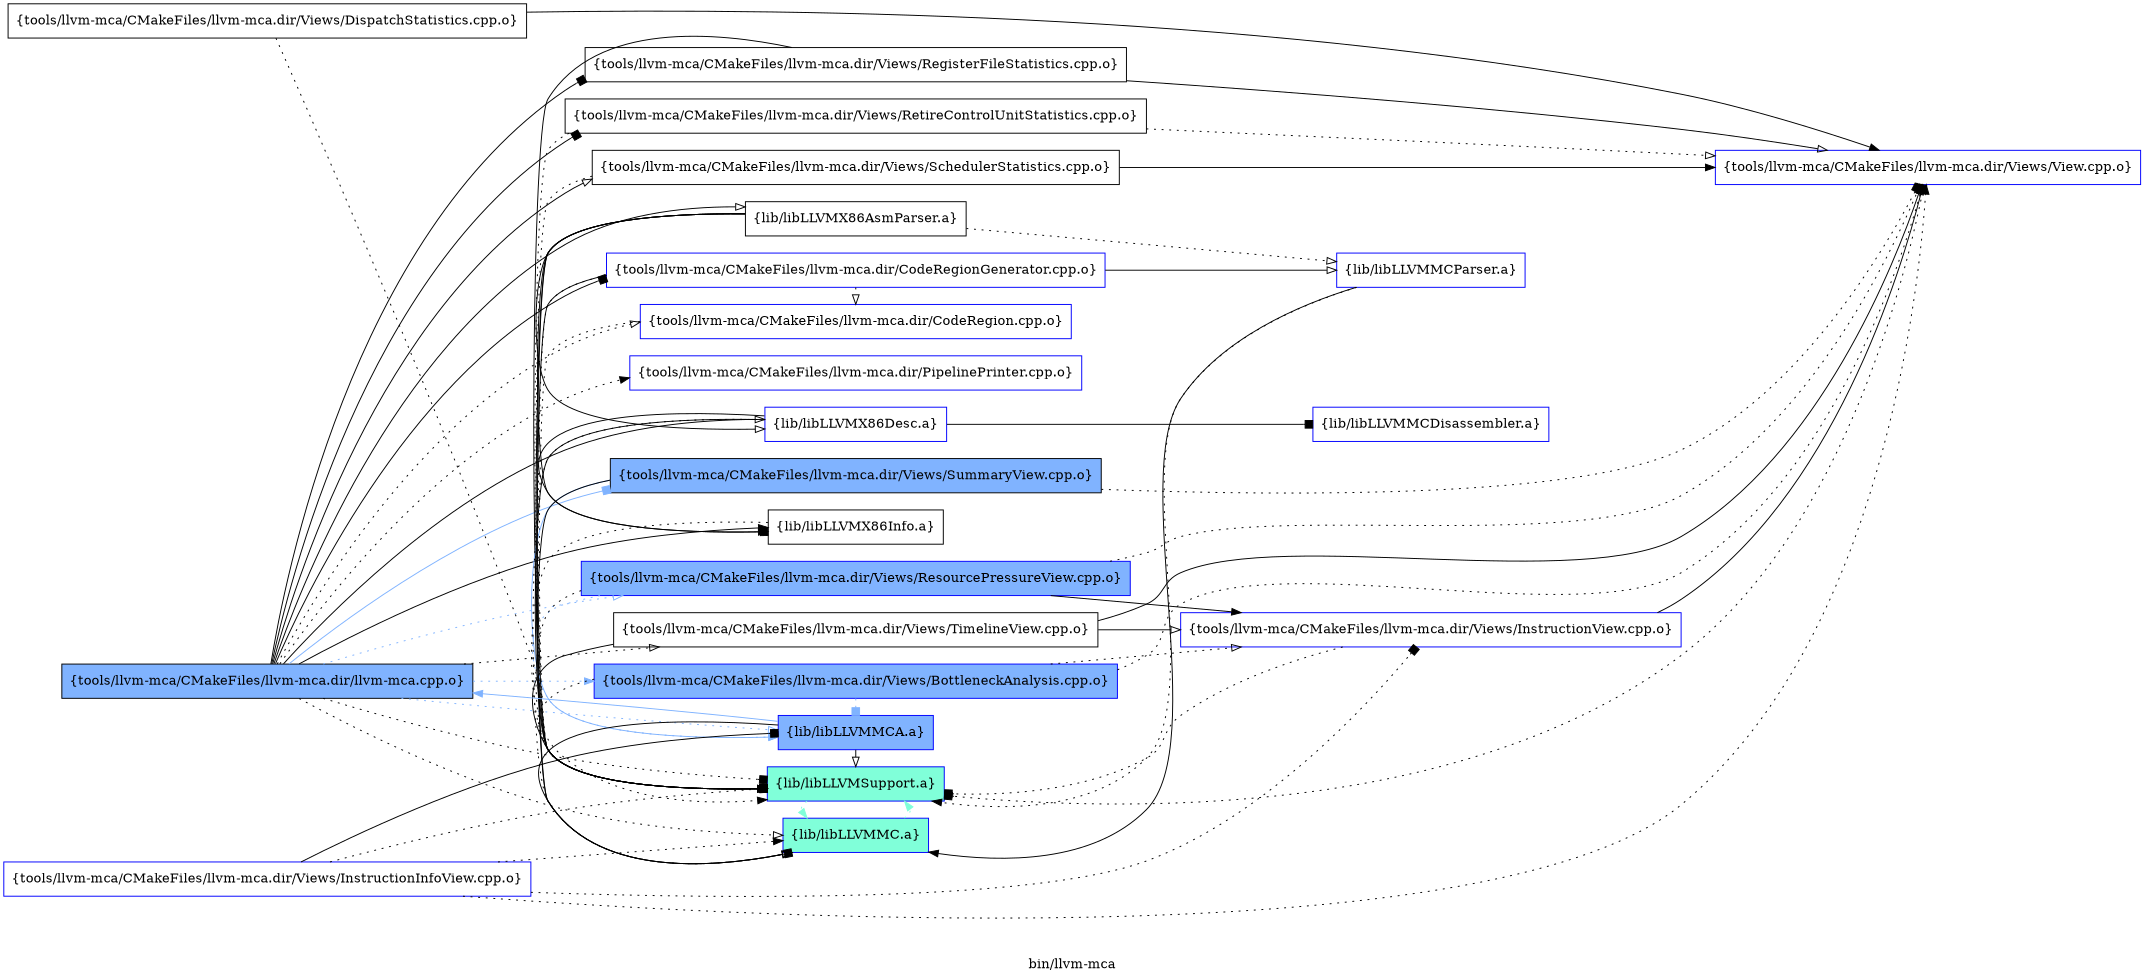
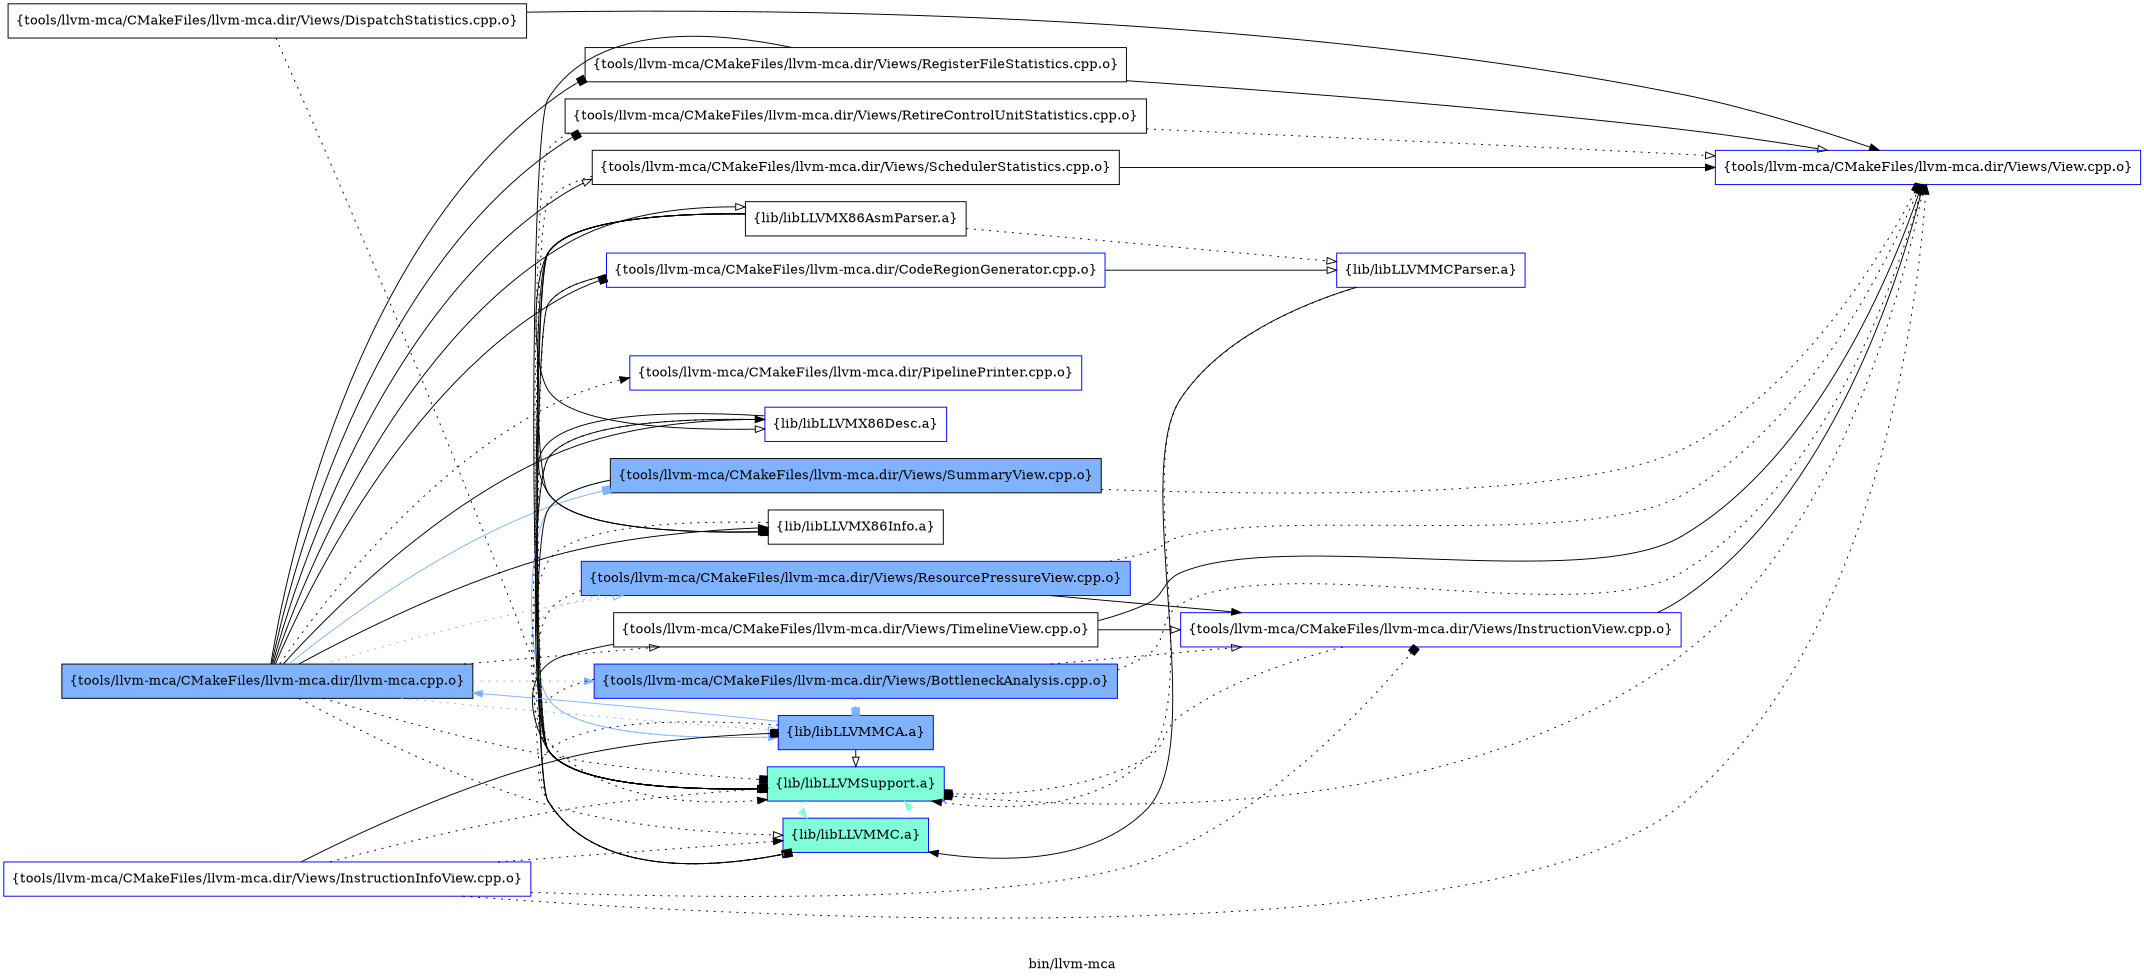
(856, 322) -> none
(1431, 424) -> none
(493, 487) -> (493, 487)
(563, 742) -> (563, 742)
